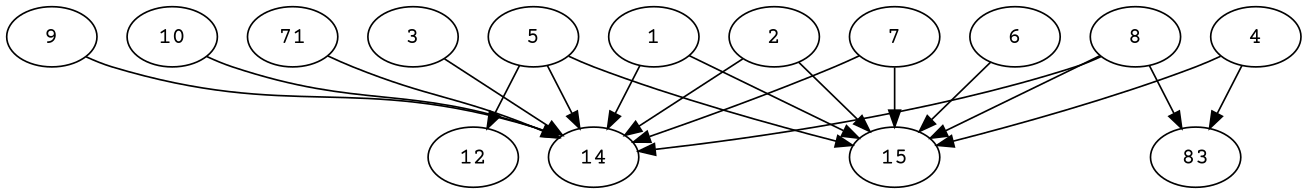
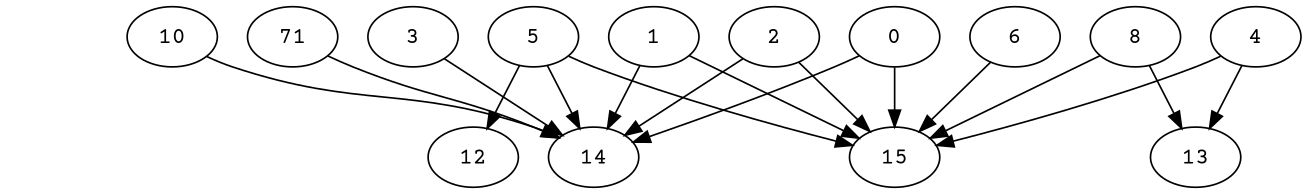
(52, 37) -> none
(895, 37) -> (895, 37)
(881, 115) -> none
(1196, 157) -> (1196, 157)
